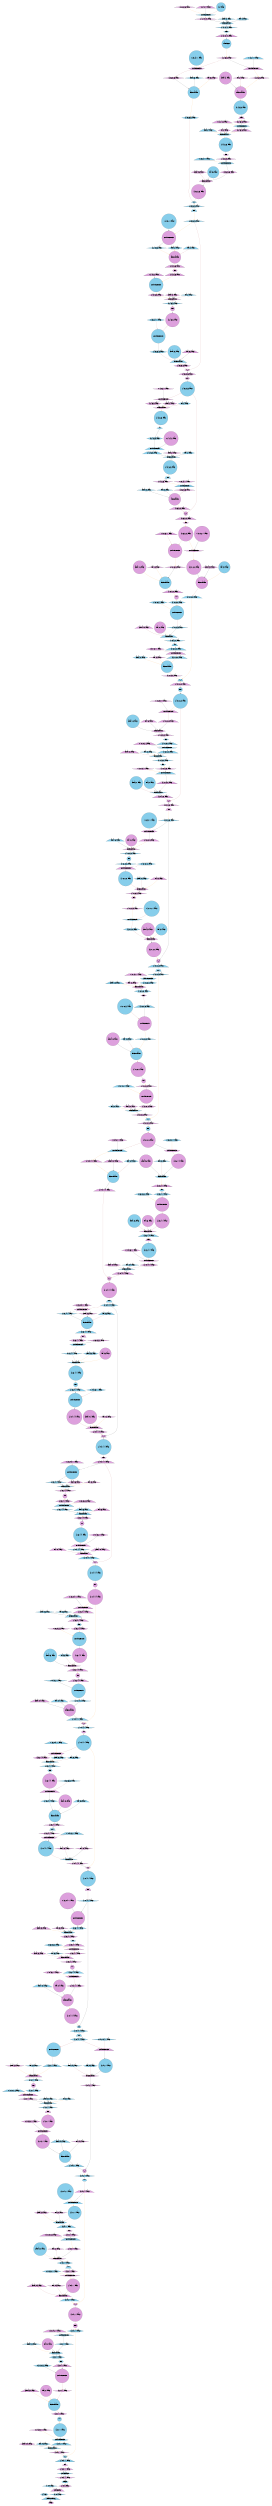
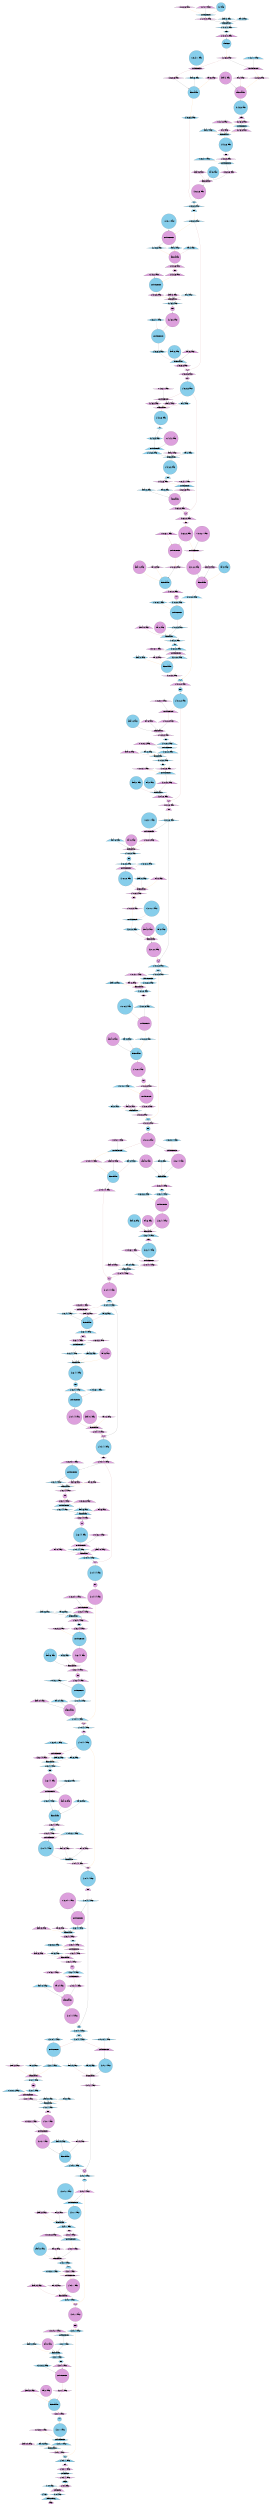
none -> (54, 2040)
